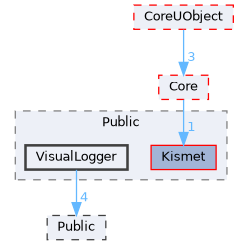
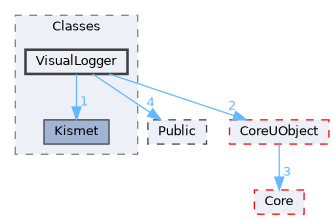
none -> (172, 95)
(184, 119) -> (76, 91)
(121, 123) -> (76, 27)
(184, 157) -> (76, 132)
